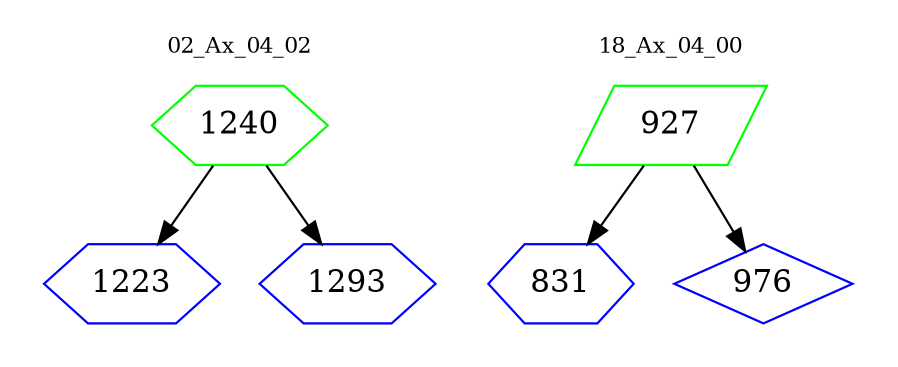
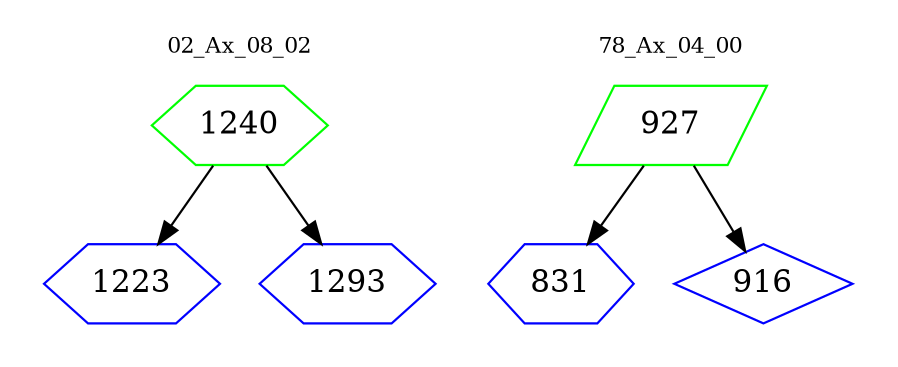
(240, 47) -> (240, 47)
(671, 47) -> (671, 47)
(763, 284) -> (763, 284)
